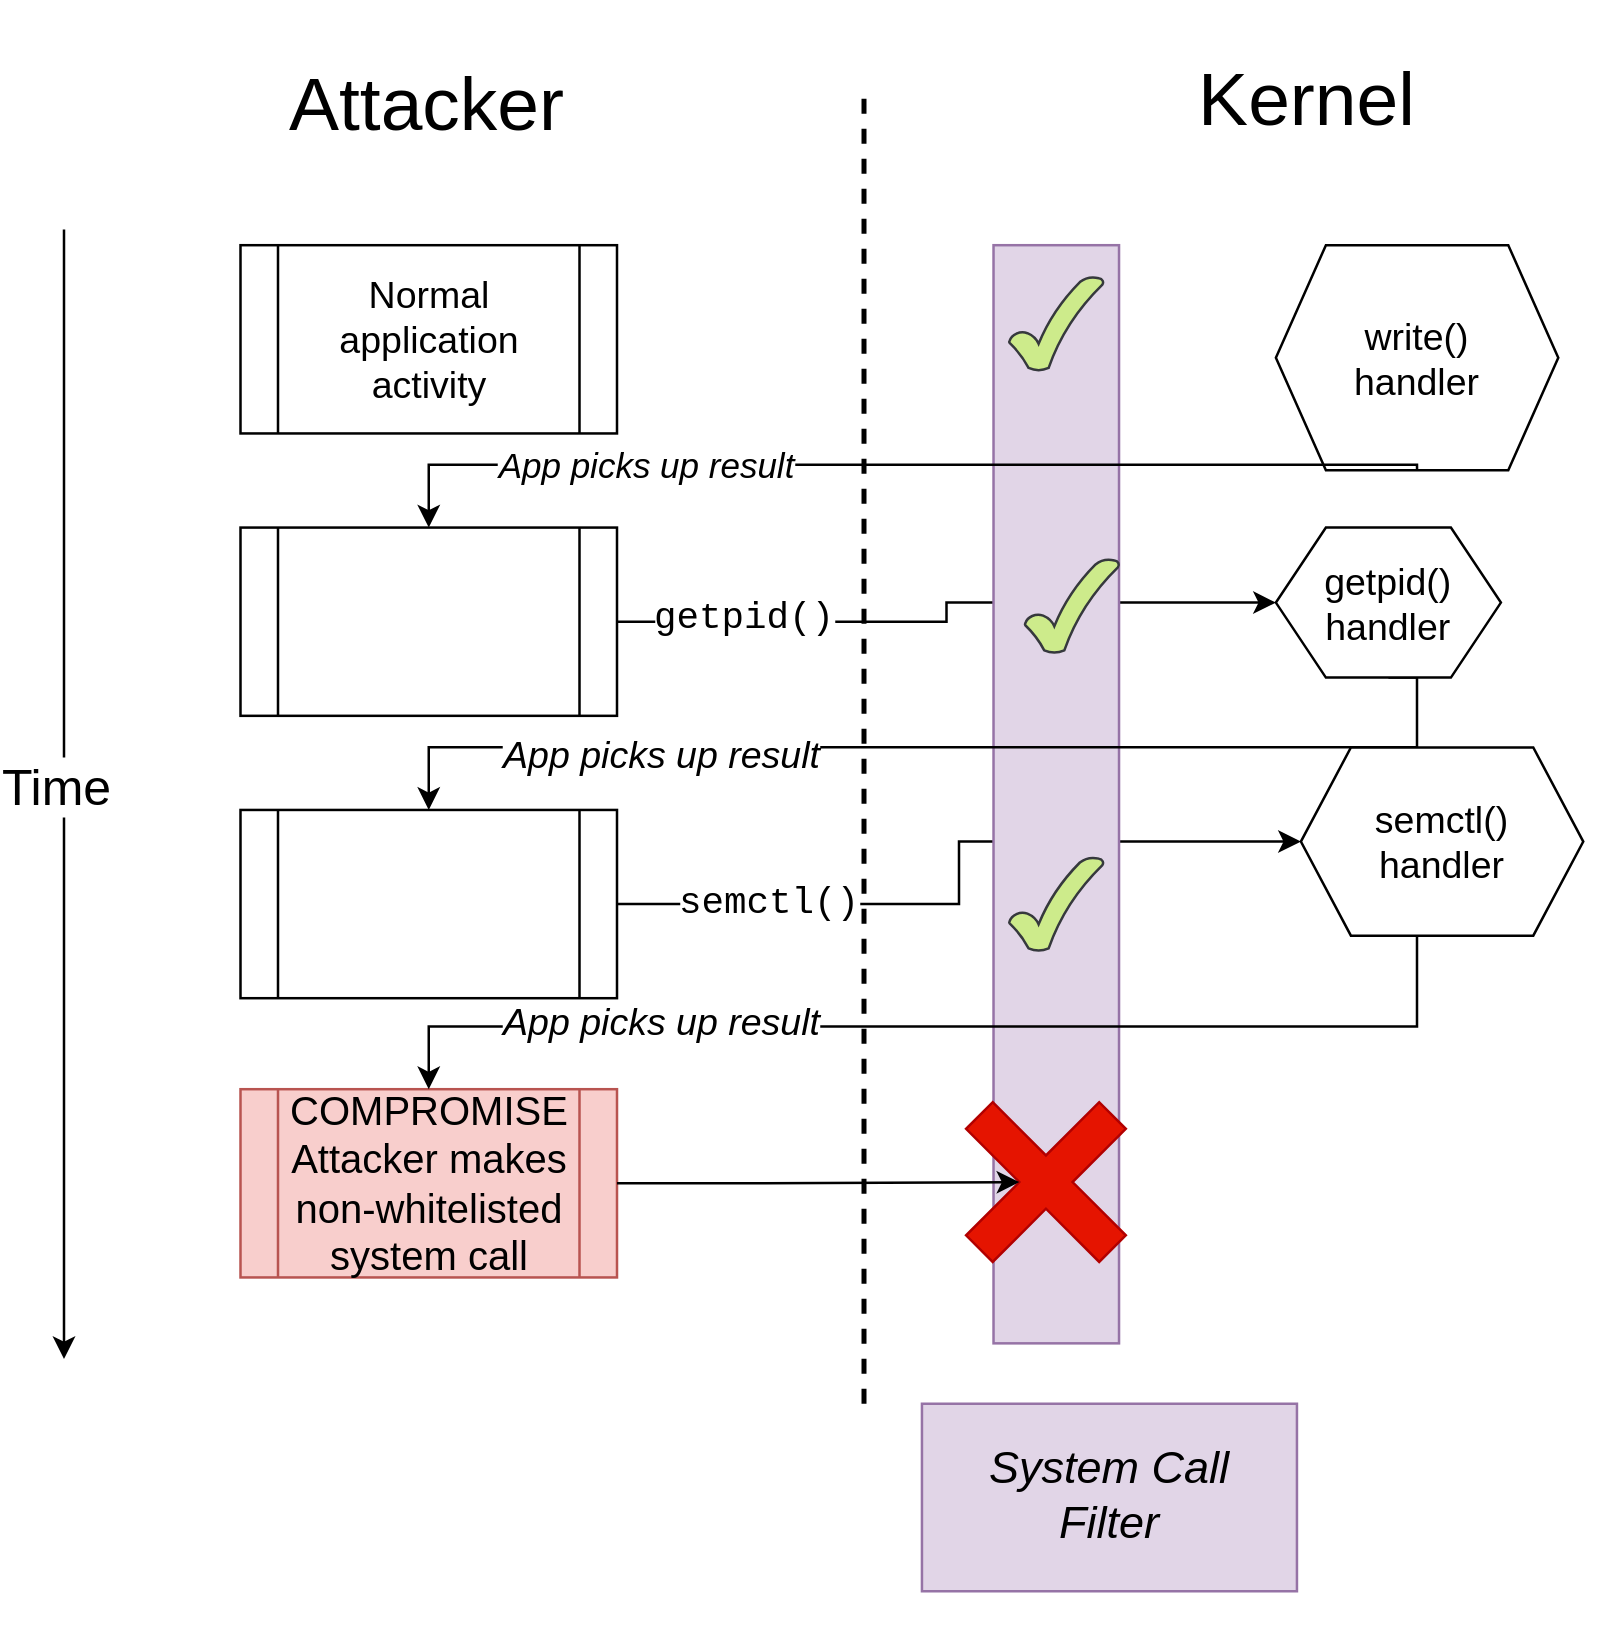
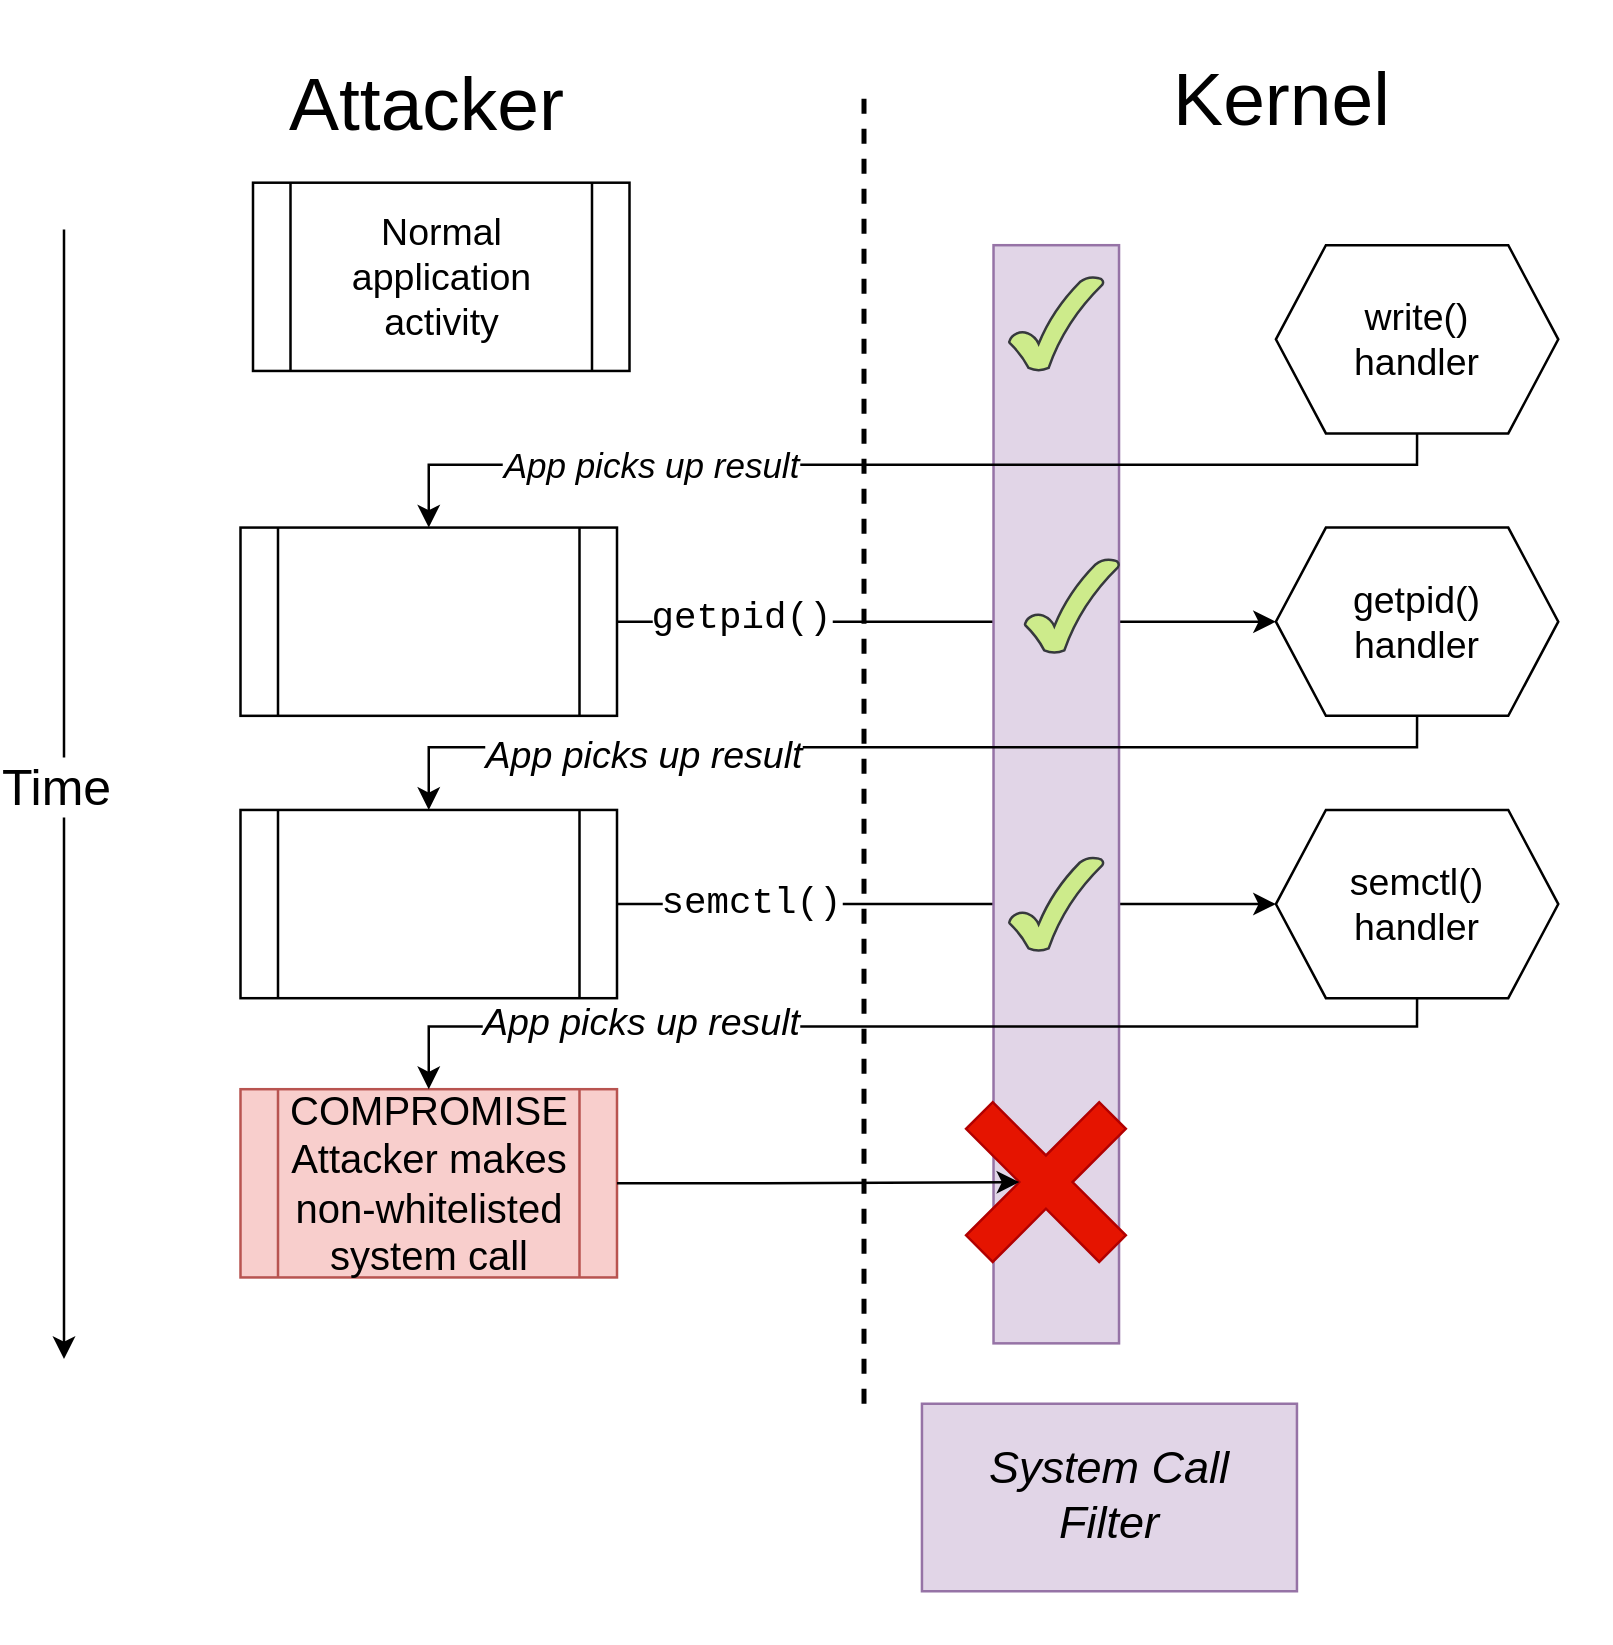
(1307, 98) -> (1282, 98)
(429, 339) -> (441, 277)
(1417, 358) -> (1417, 339)
(1388, 603) -> (1417, 622)
(1442, 842) -> (1417, 904)
